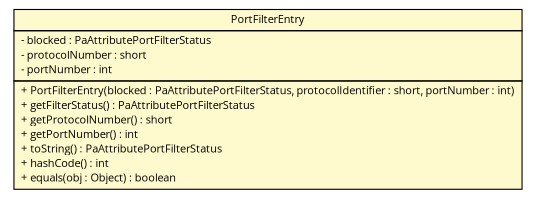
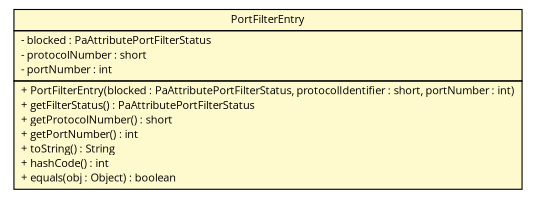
(122, 149) -> (68, 149)
